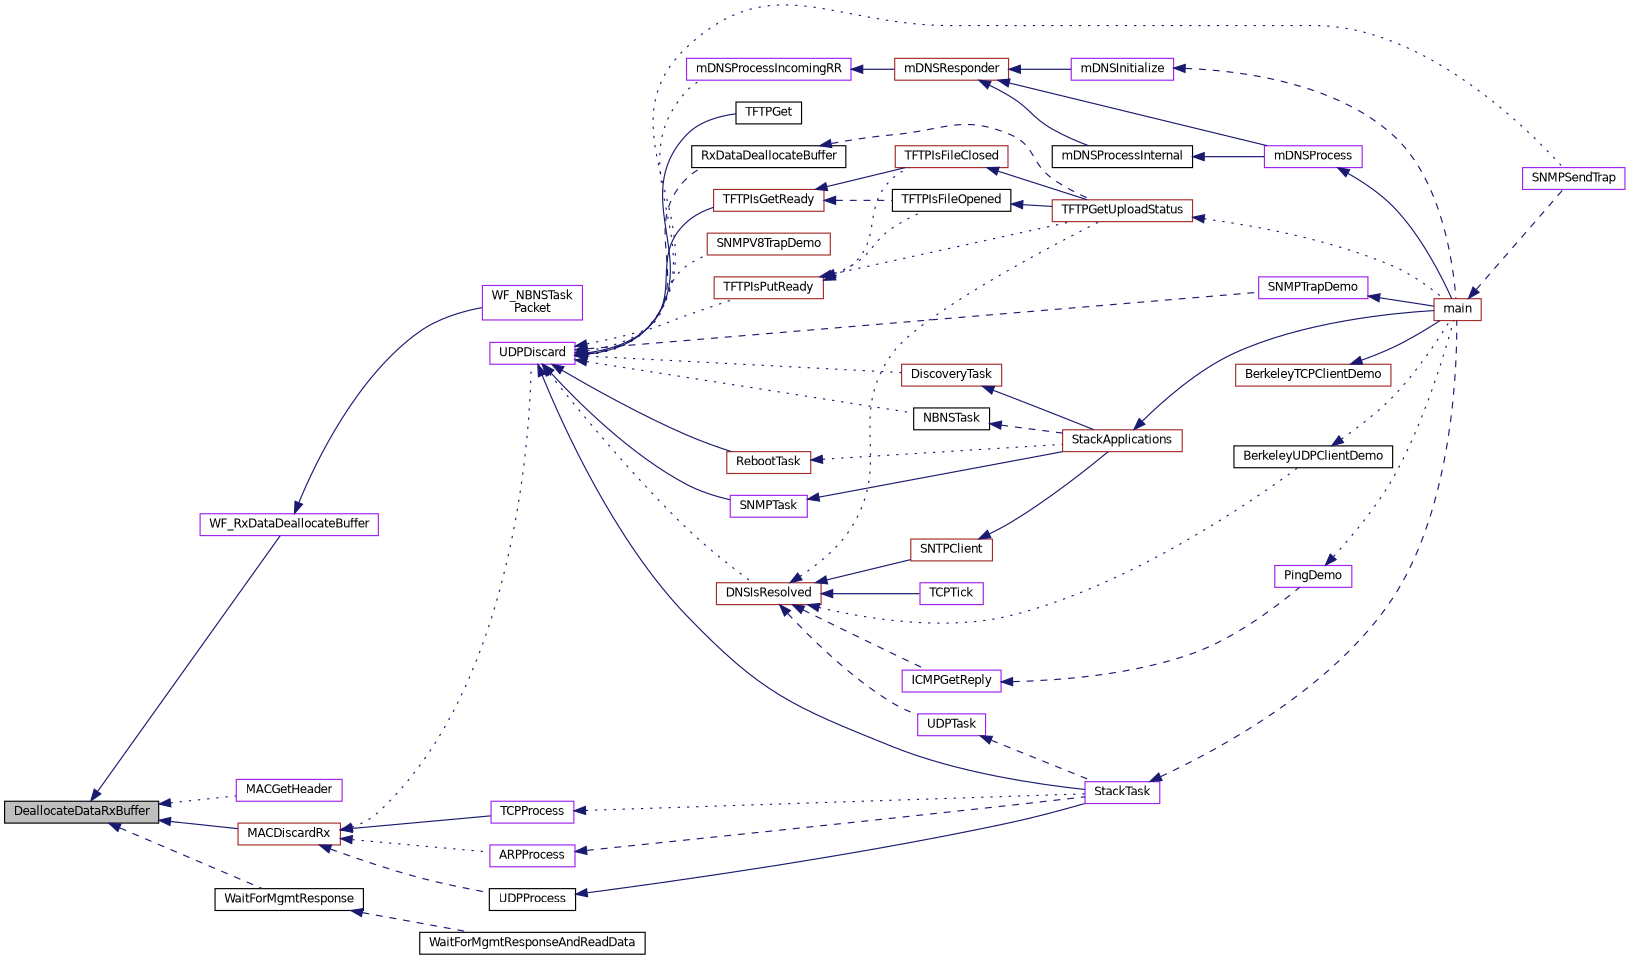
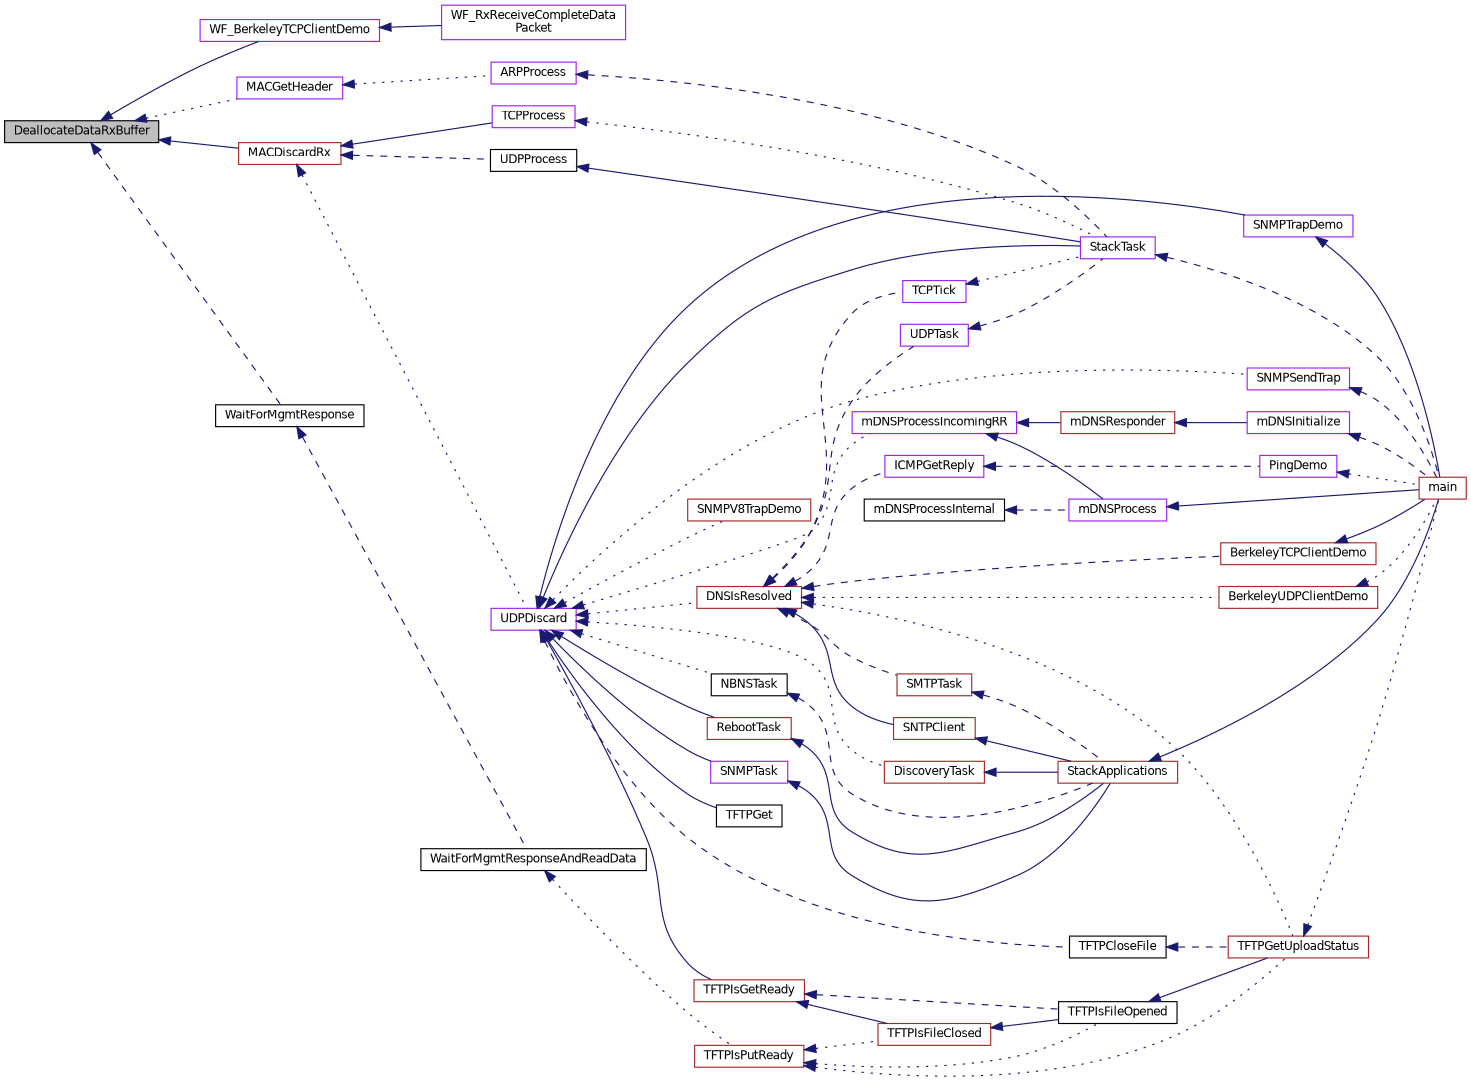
(1138, 114) -> (1045, 459)
(1037, 118) -> none
(769, 157) -> (1118, 947)
(1234, 157) -> (1042, 510)
(1042, 185) -> (1031, 1023)
(1520, 240) -> (1406, 428)
none -> (1029, 269)
(532, 303) -> (534, 22)
(906, 322) -> (795, 241)
(662, 325) -> (638, 967)
(943, 452) -> (931, 854)
(1313, 457) -> (1298, 597)
(289, 525) -> (290, 30)
none -> (1017, 567)
(876, 594) -> (823, 422)
none -> (934, 685)
(421, 846) -> (423, 80)
